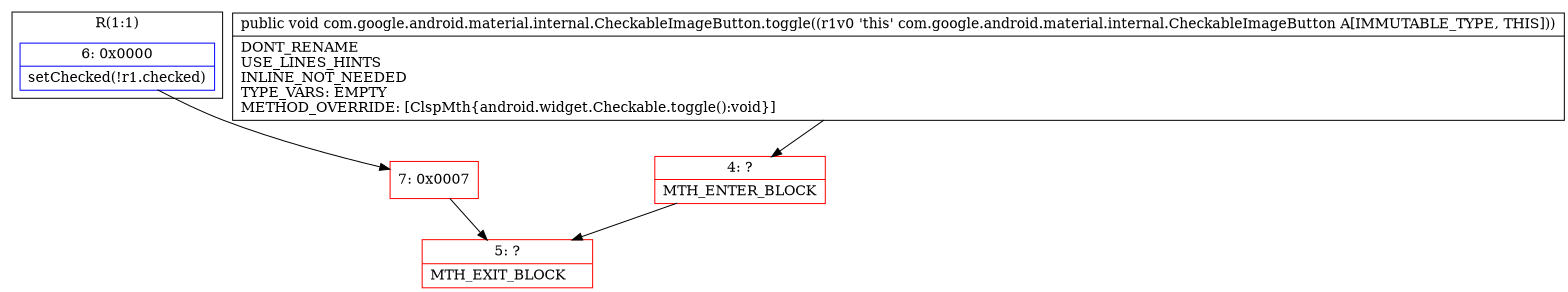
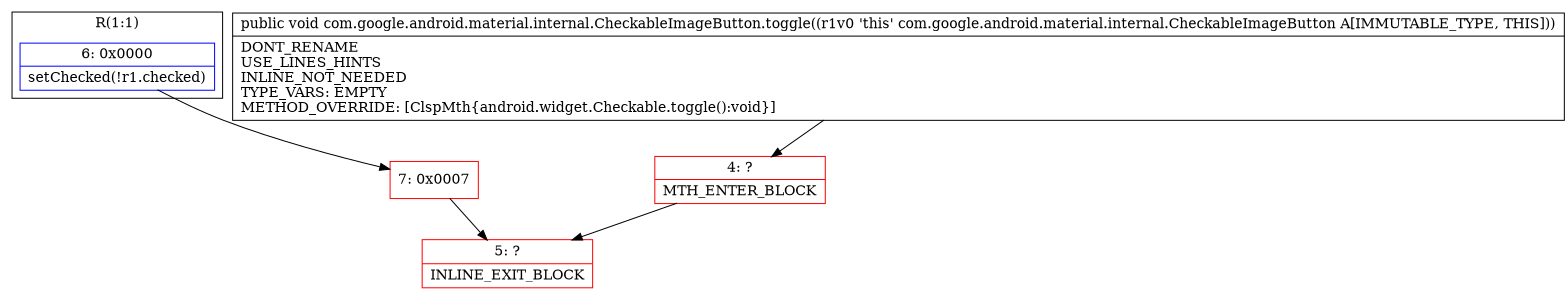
(498, 275) -> (507, 275)
